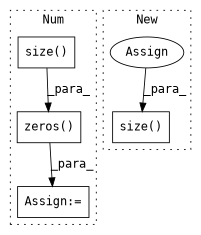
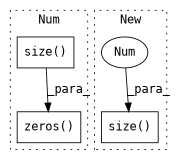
(147, 52) -> (125, 52)
(53, 202) -> none
